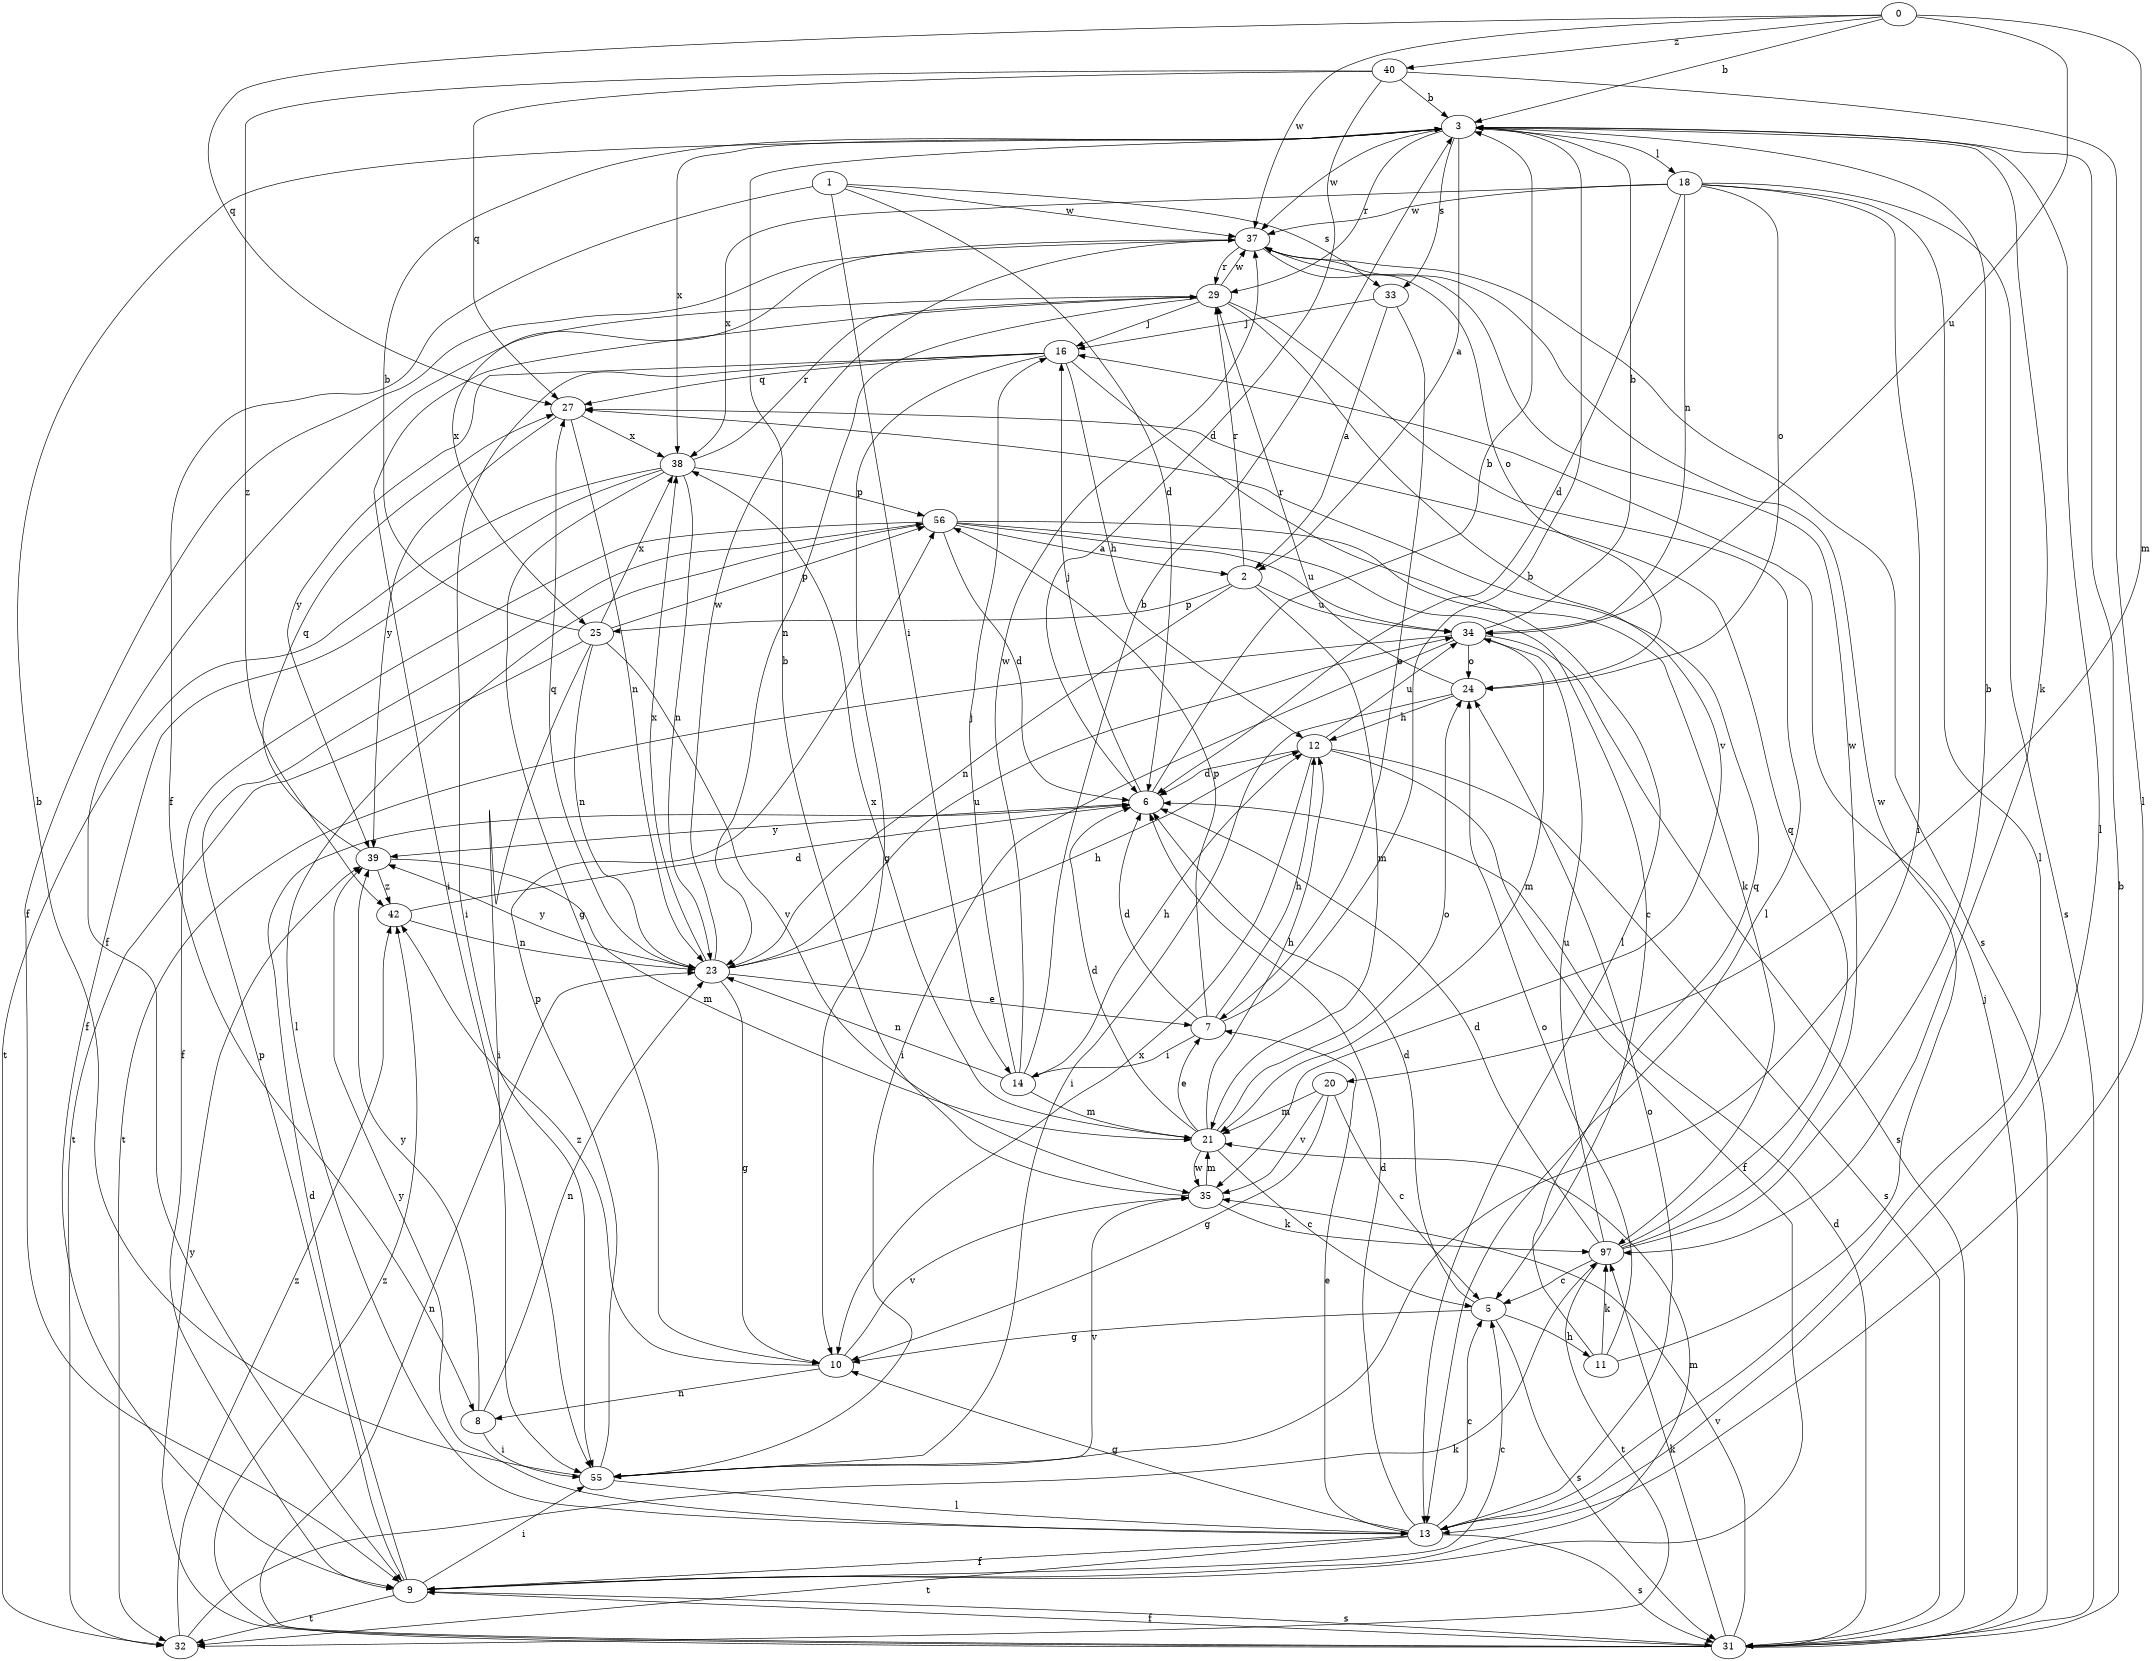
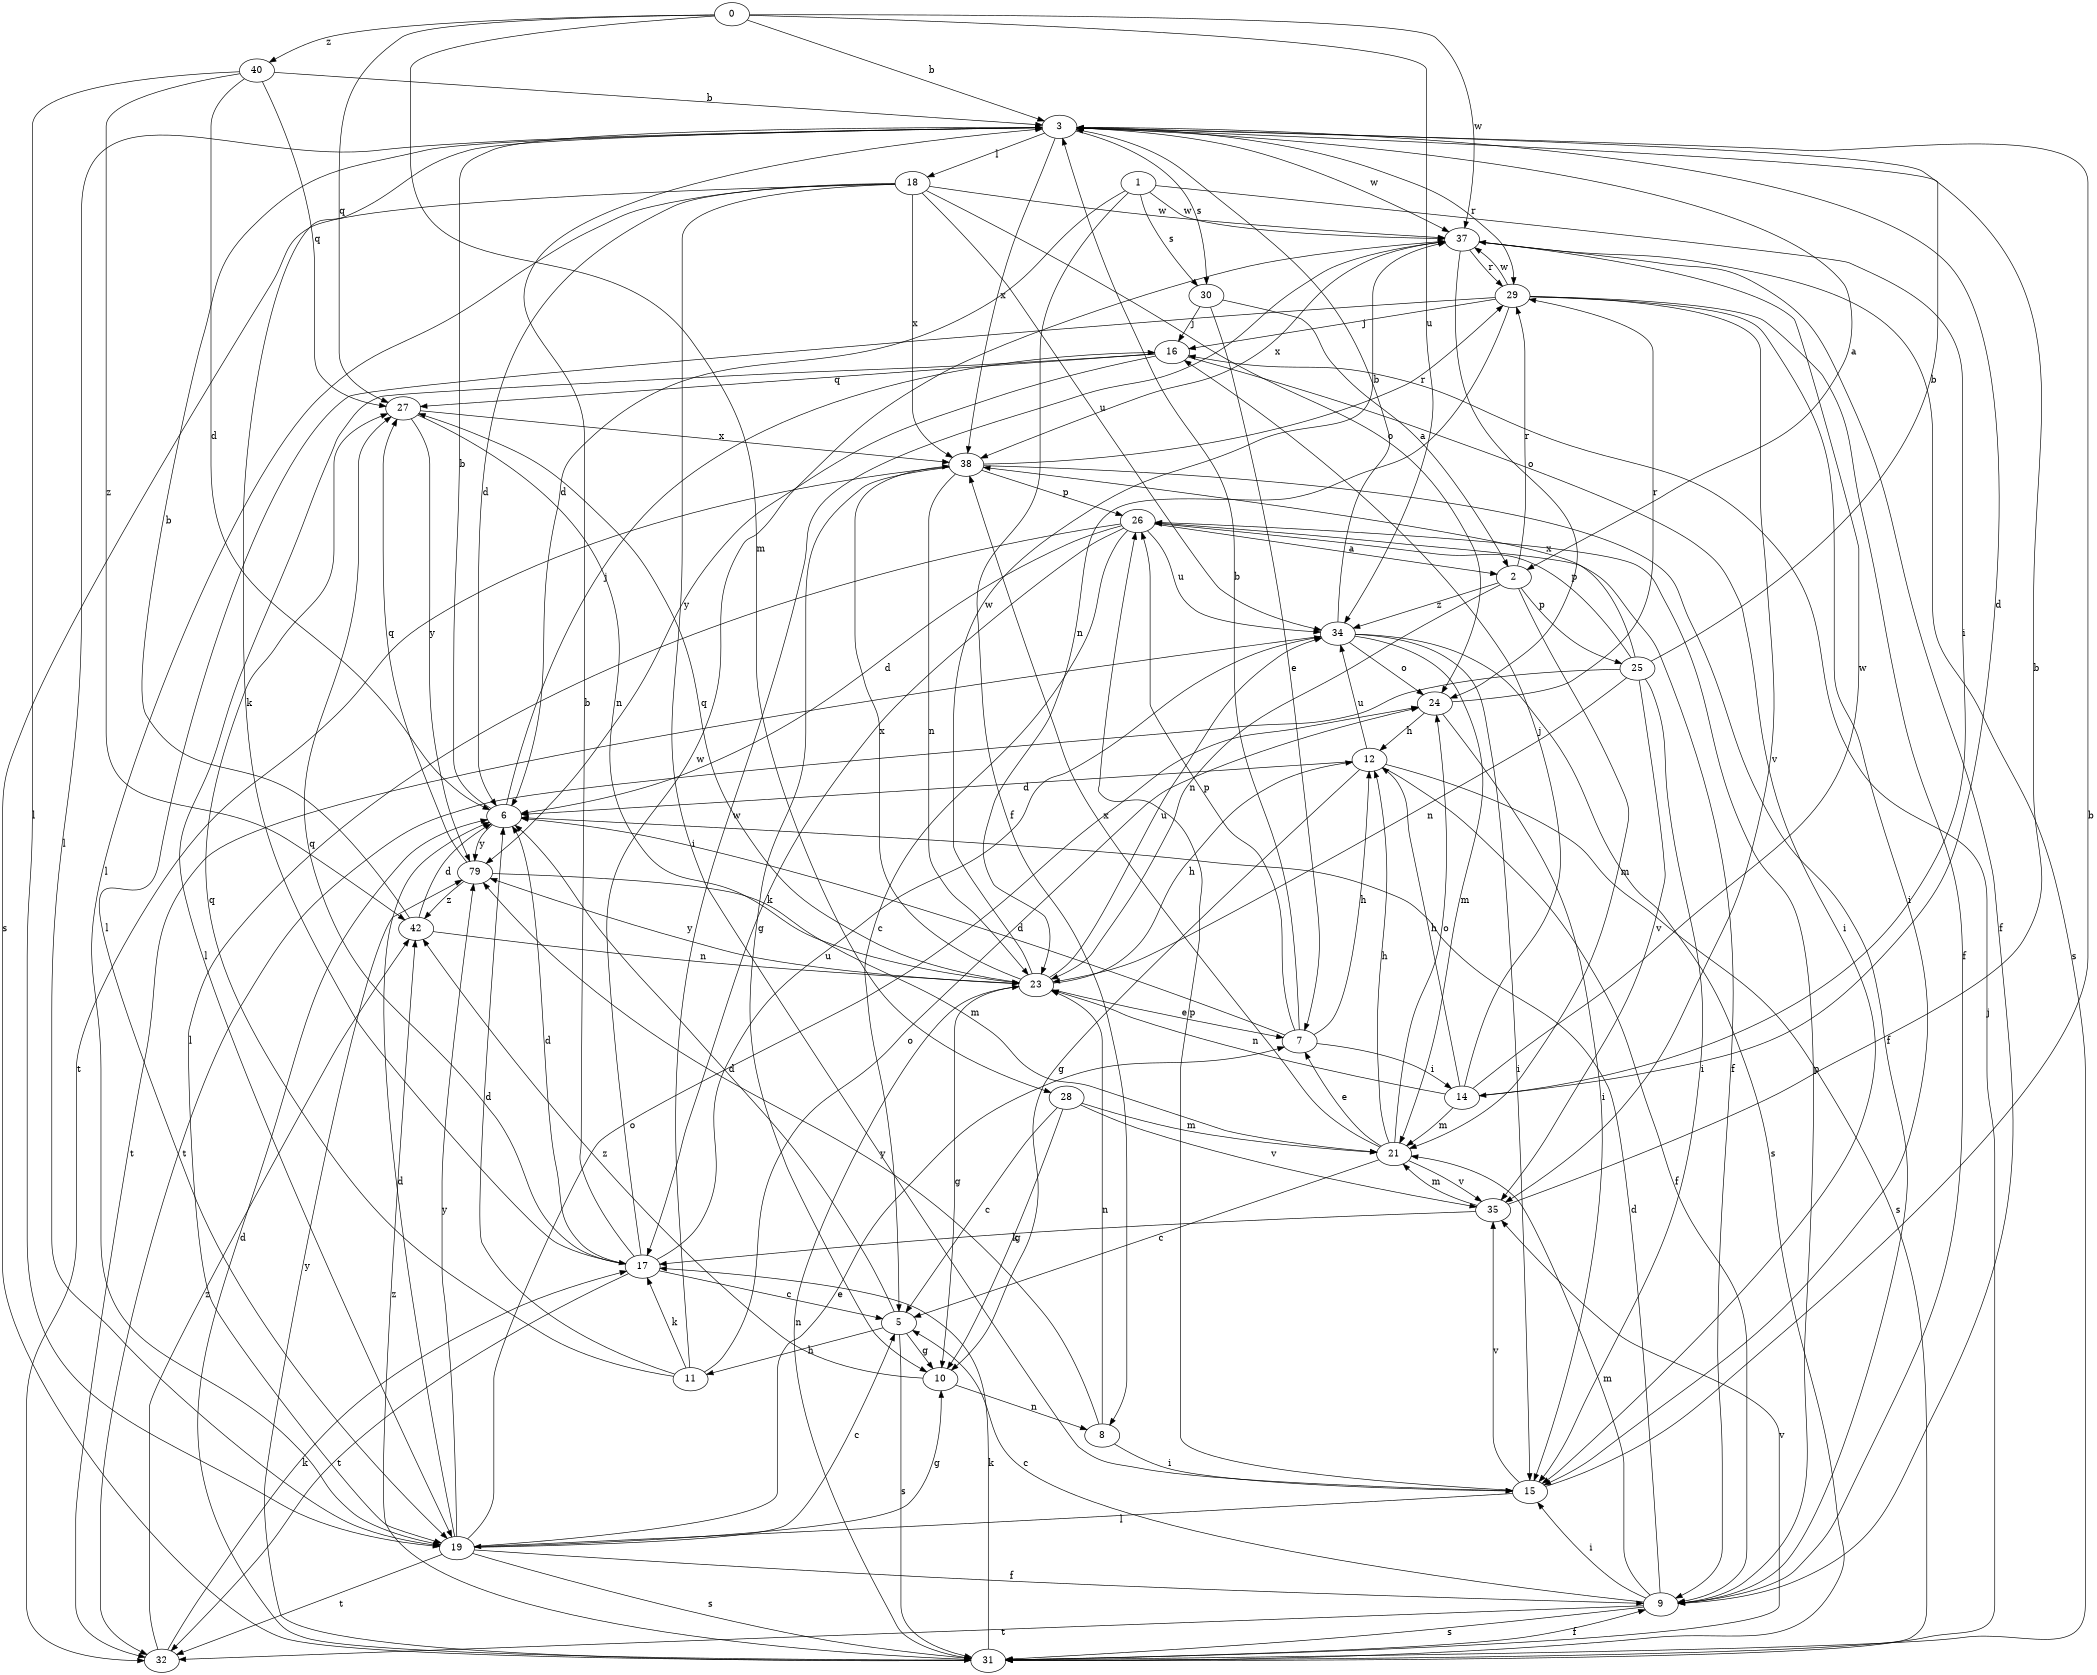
(1391, 296) -> (1206, 296)
(736, 328) -> (1217, 375)
(1688, 408) -> (1103, 408)
(940, 521) -> (1138, 521)
(1121, 589) -> none
(1144, 605) -> (1999, 605)
(1322, 605) -> (1439, 605)
(2113, 765) -> (237, 244)
(882, 801) -> none
(373, 859) -> (475, 872)
(1090, 974) -> (481, 1158)
(1142, 1056) -> (1061, 1070)
(1330, 1084) -> (1067, 1098)
(1199, 1169) -> (1462, 1182)
(991, 1235) -> none
(1606, 1253) -> (643, 1267)
(597, 1478) -> (1530, 1492)
(1425, 1535) -> (457, 1548)
